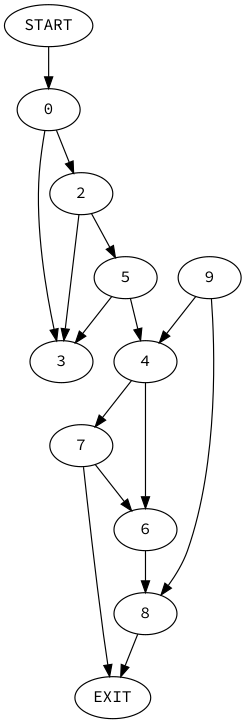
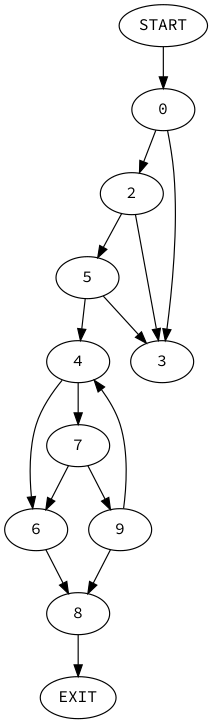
(95, 566) -> (96, 482)
